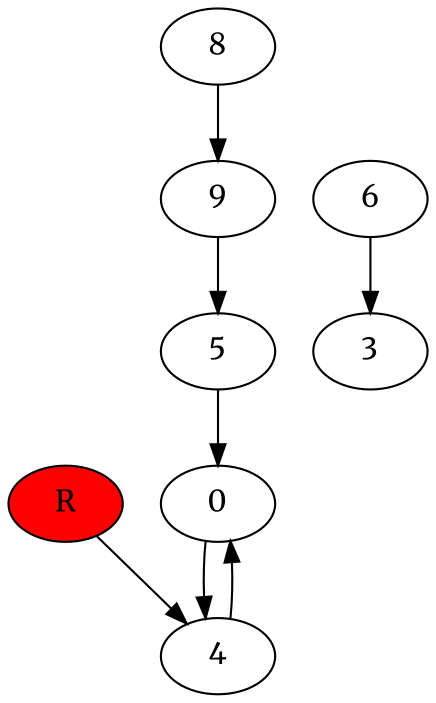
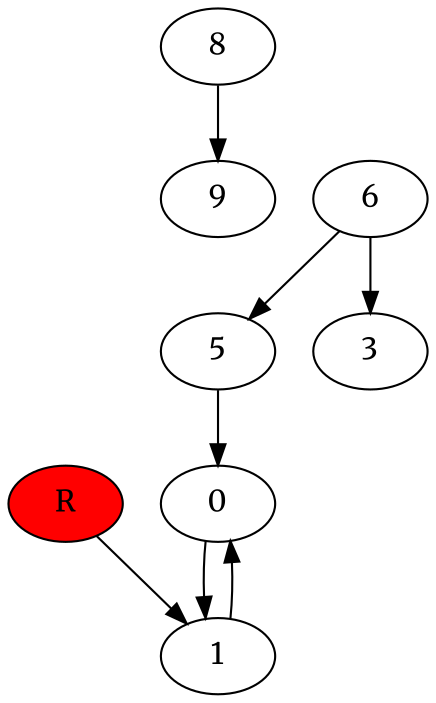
(218, 265) -> (302, 268)
(218, 656) -> (218, 656)
